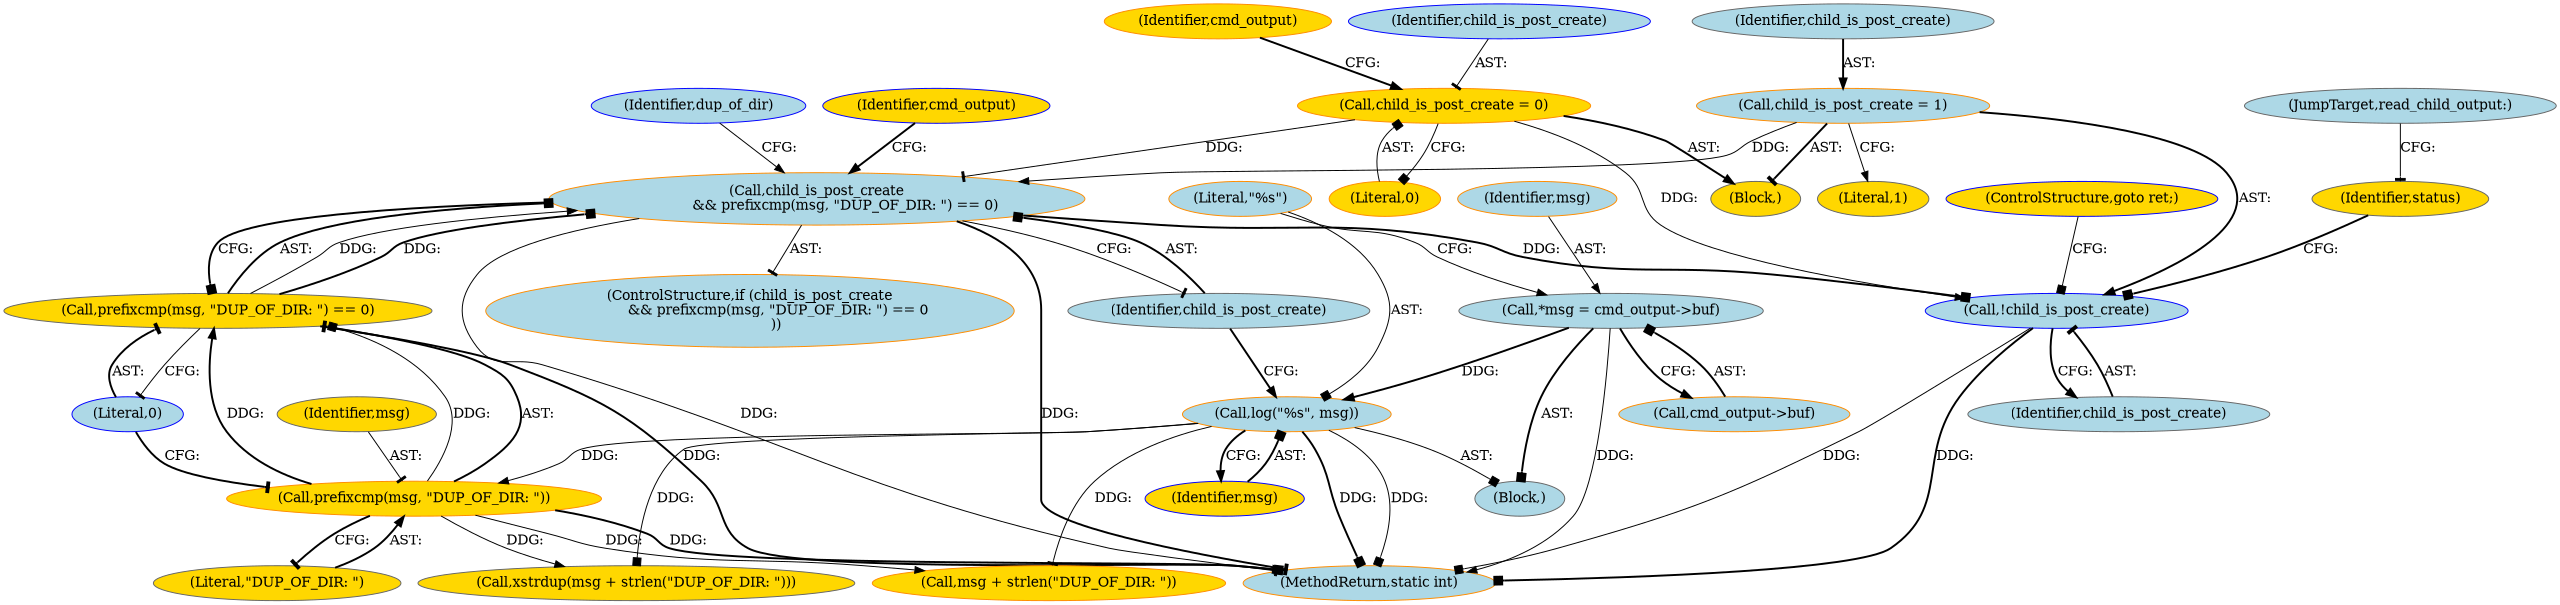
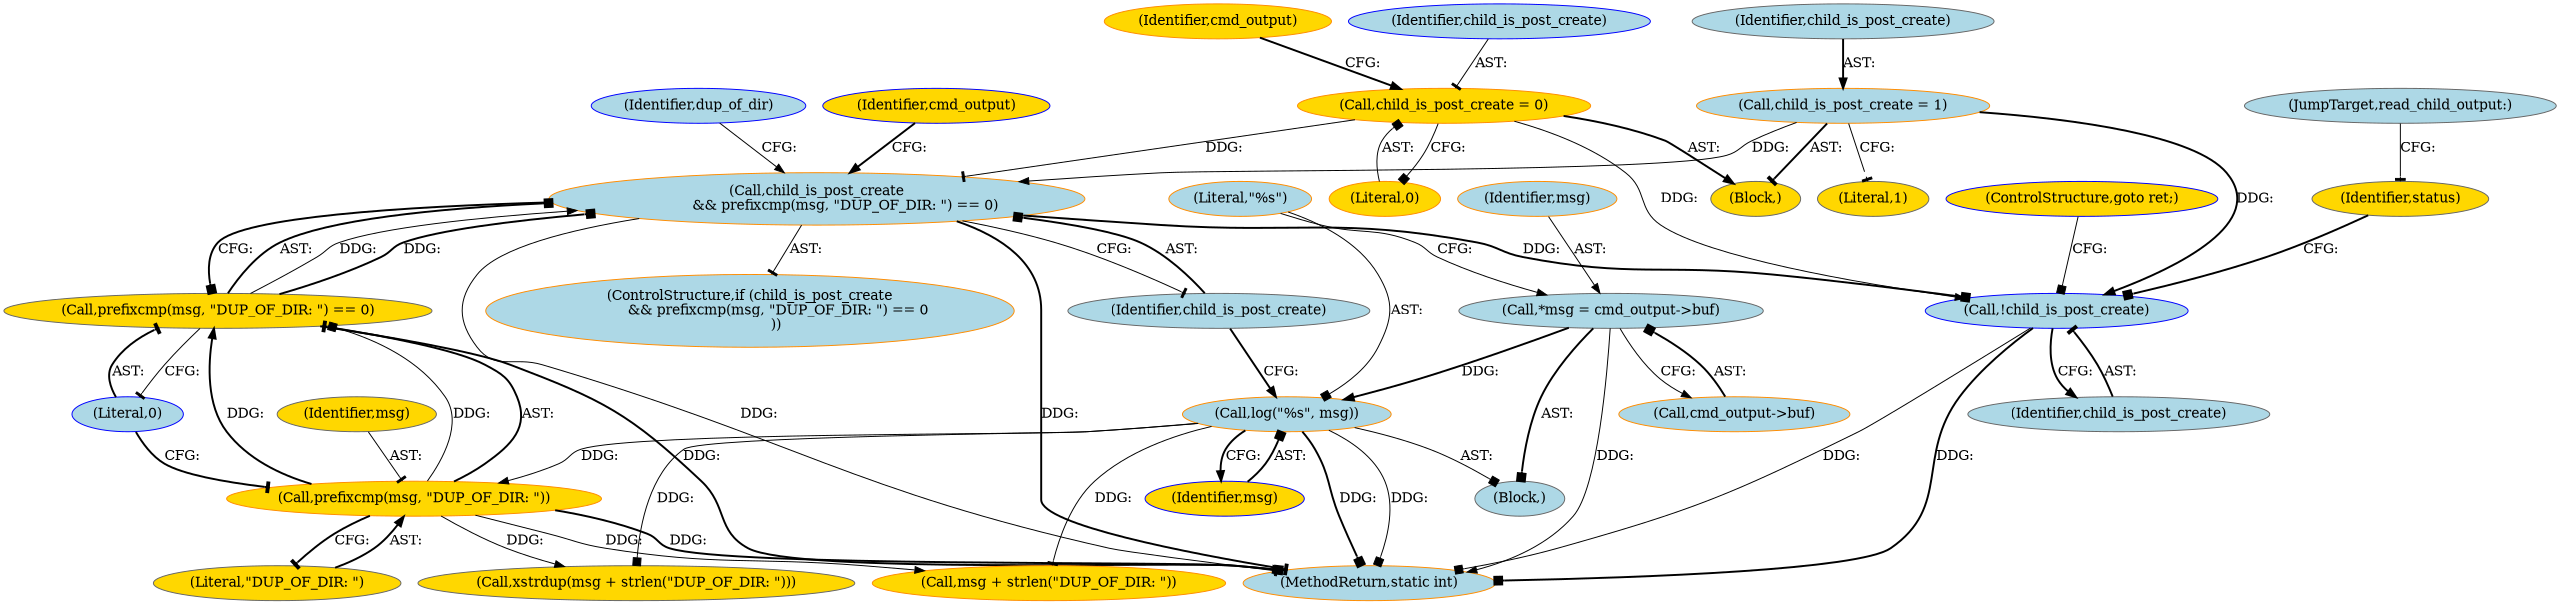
(1857, 148) -> (1857, 148)
(2257, 199) -> (2257, 199)
(1647, 366) -> (1647, 366)
